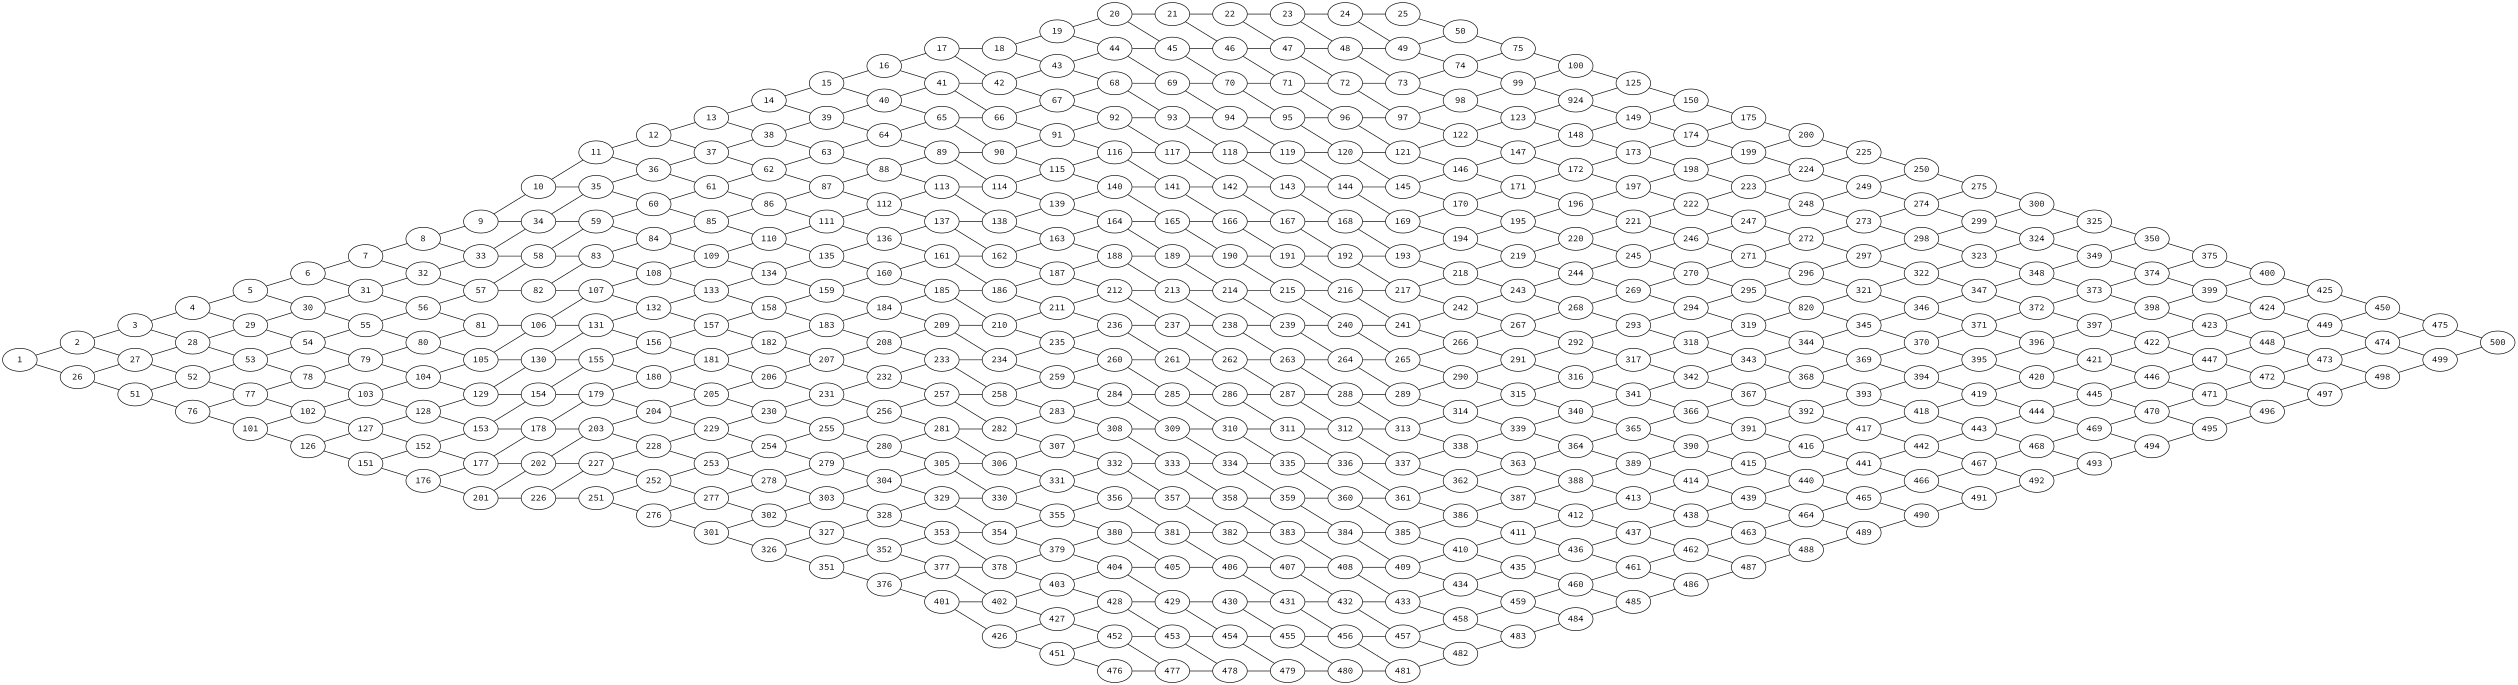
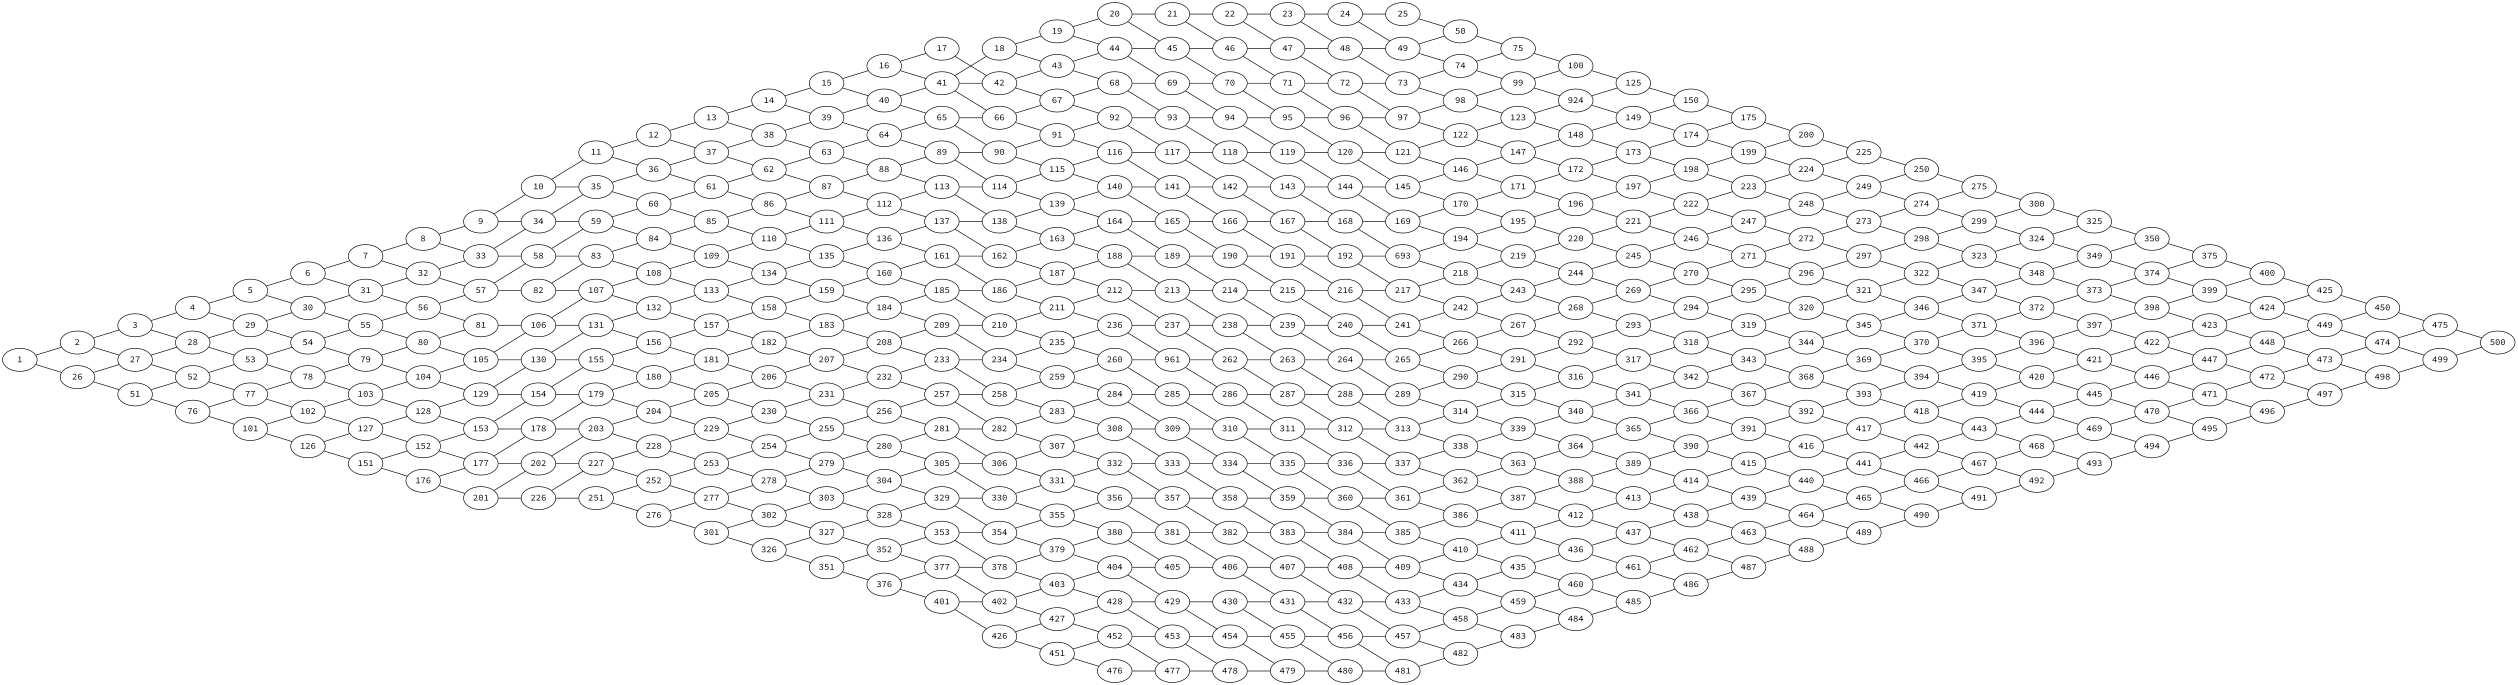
(971, 49) -> (967, 68)
(1403, 256) -> (1403, 256)
(1806, 308) -> (1806, 308)
(1172, 360) -> (1172, 360)
